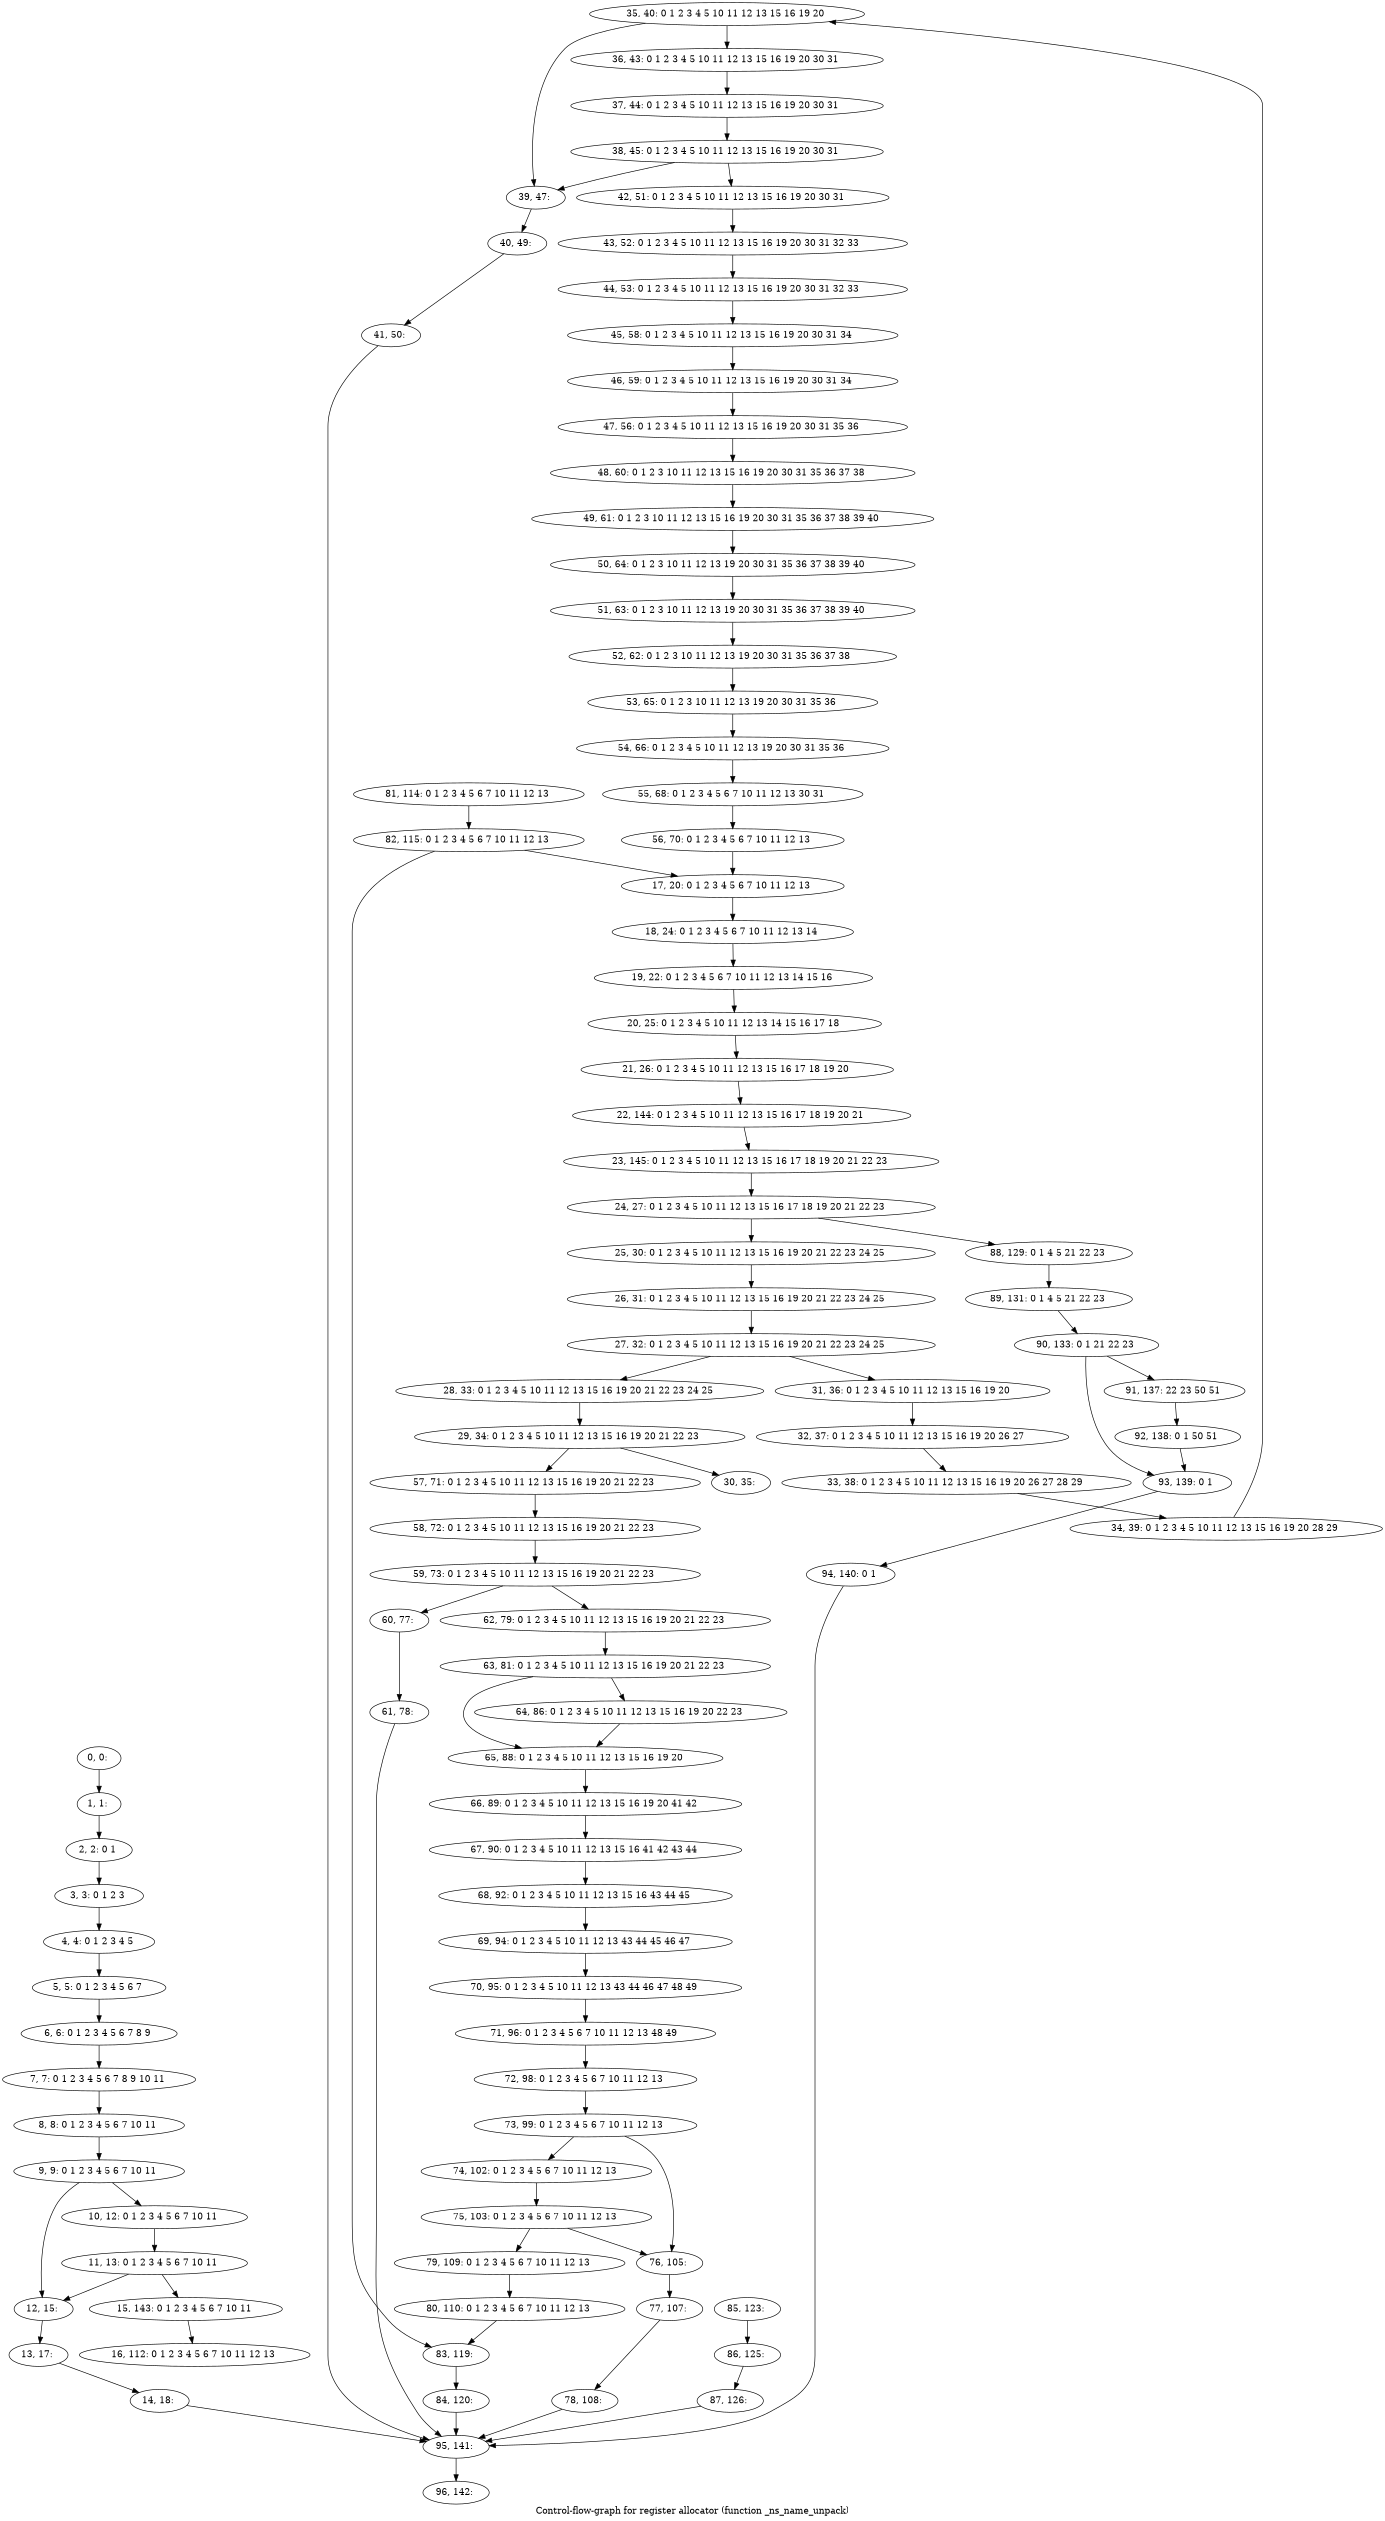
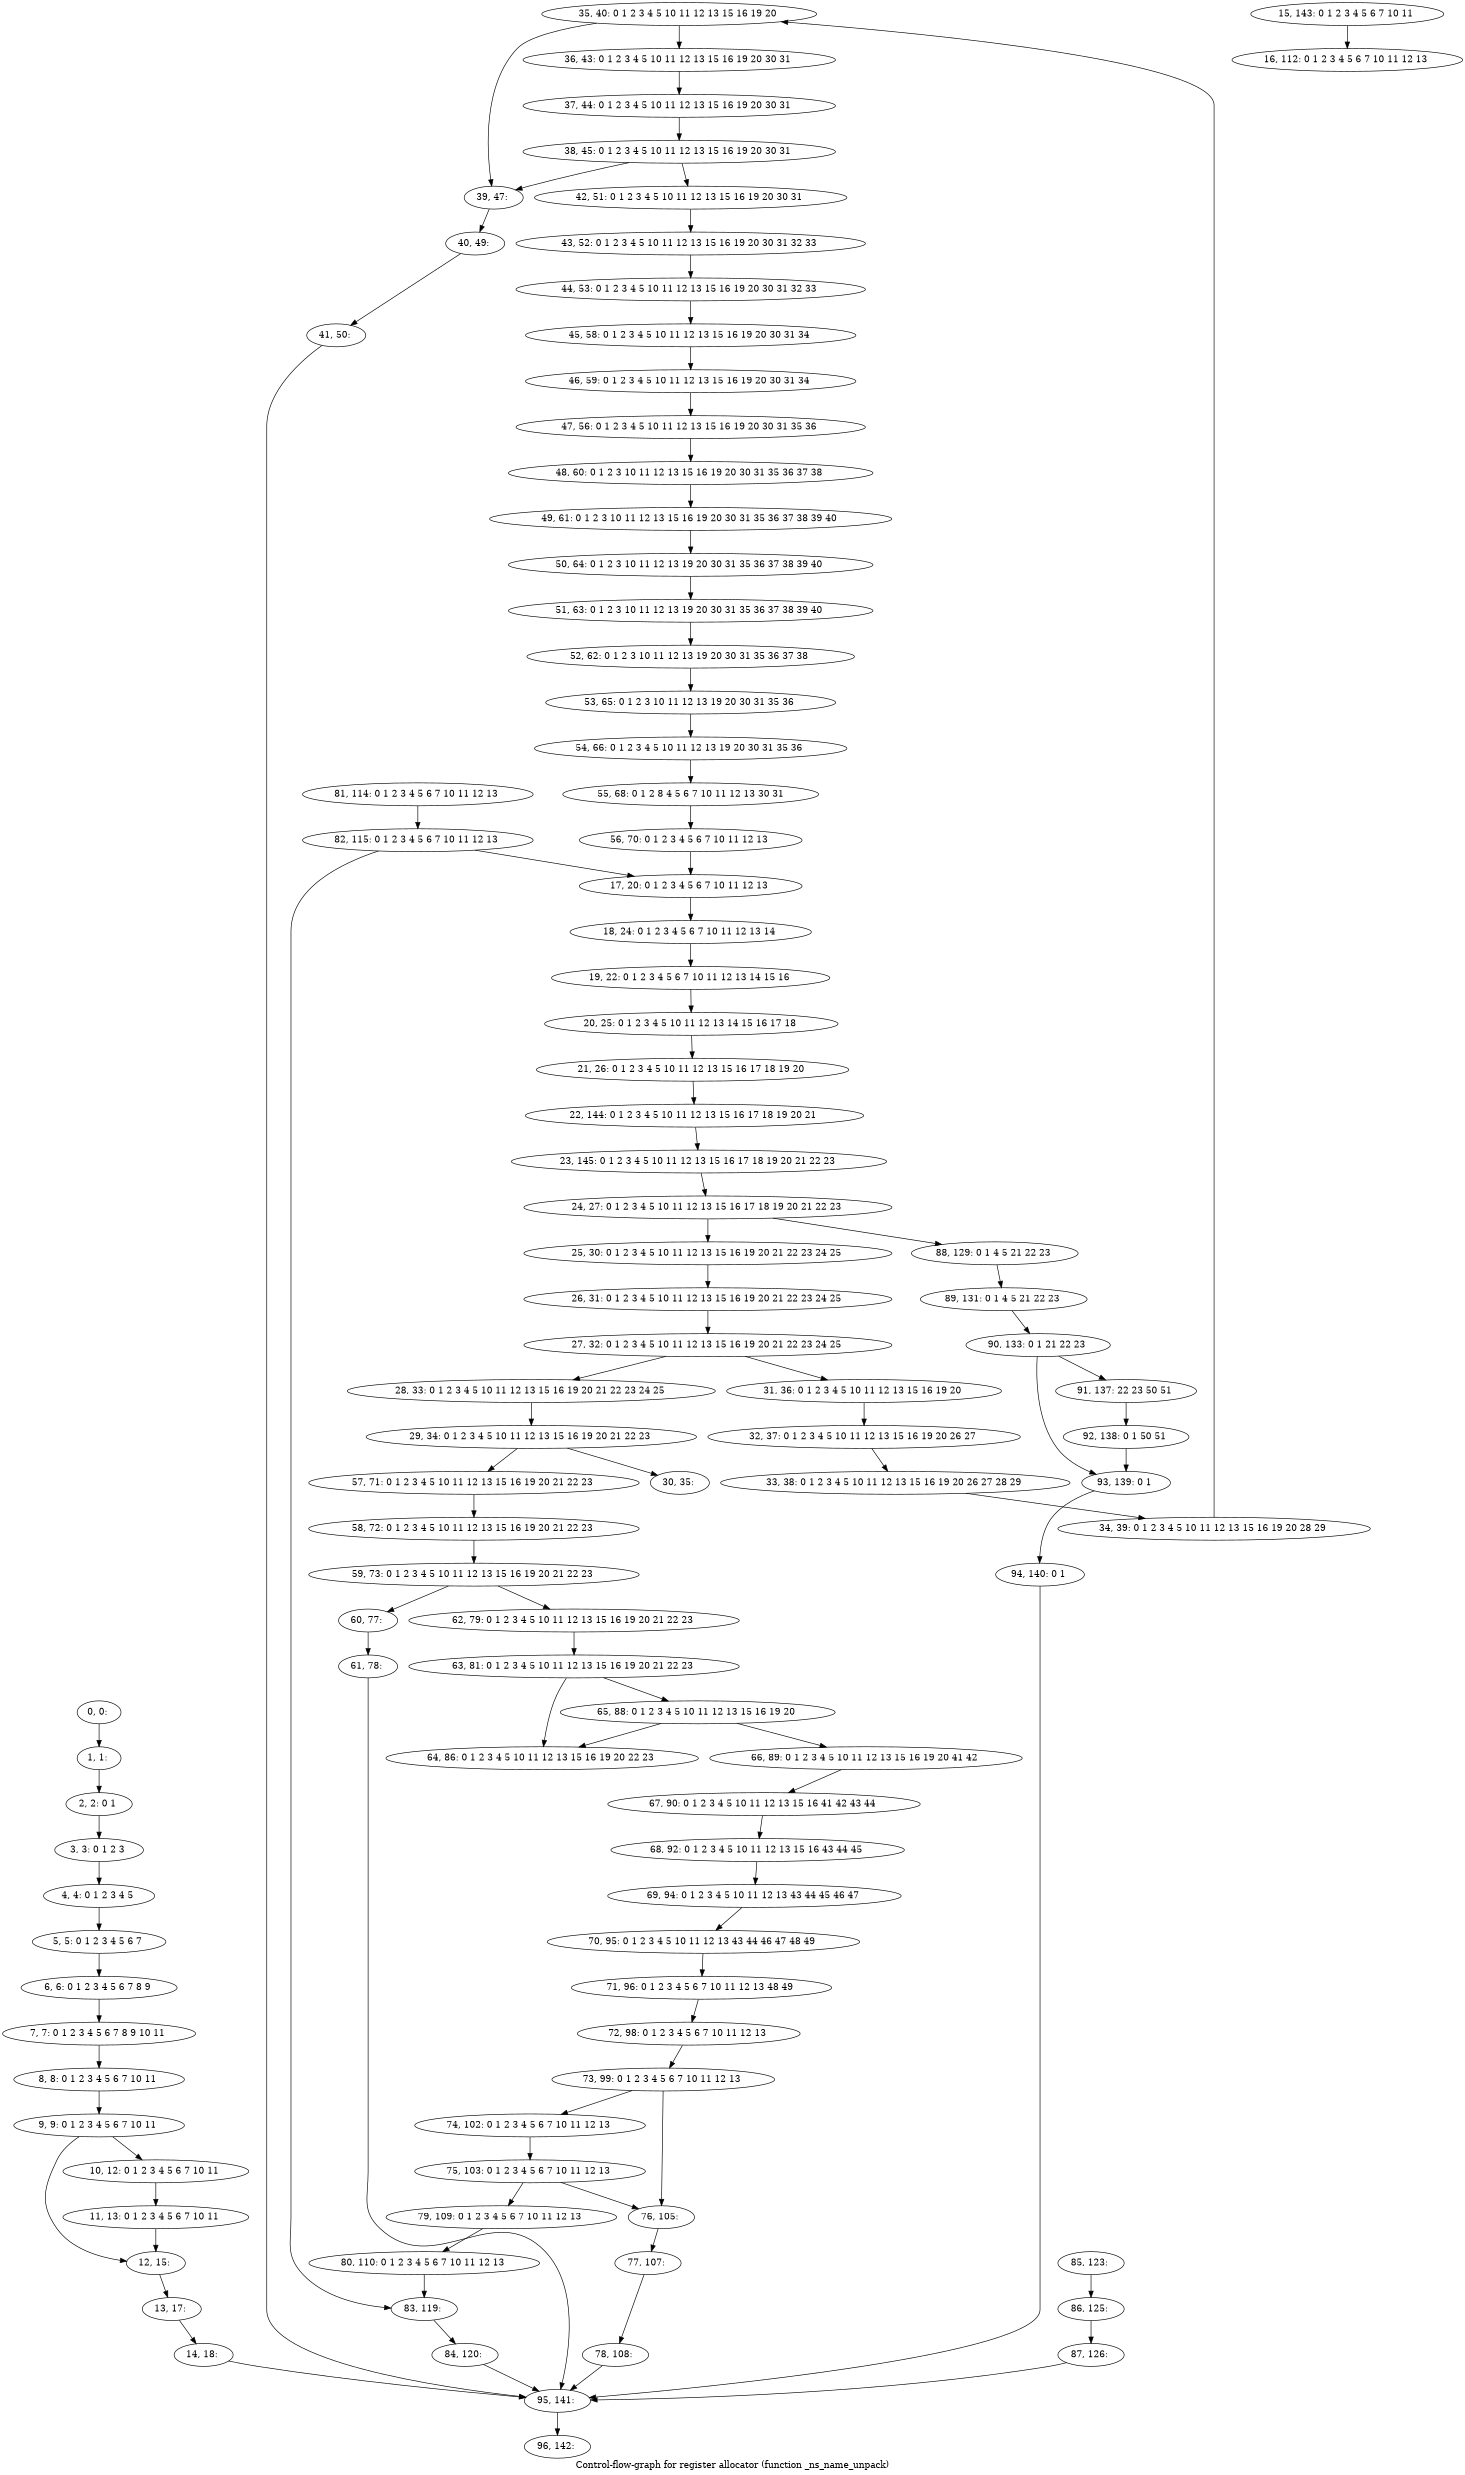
(733, 794) -> (691, 794)
(610, 1733) -> (623, 1734)
(168, 2283) -> none
